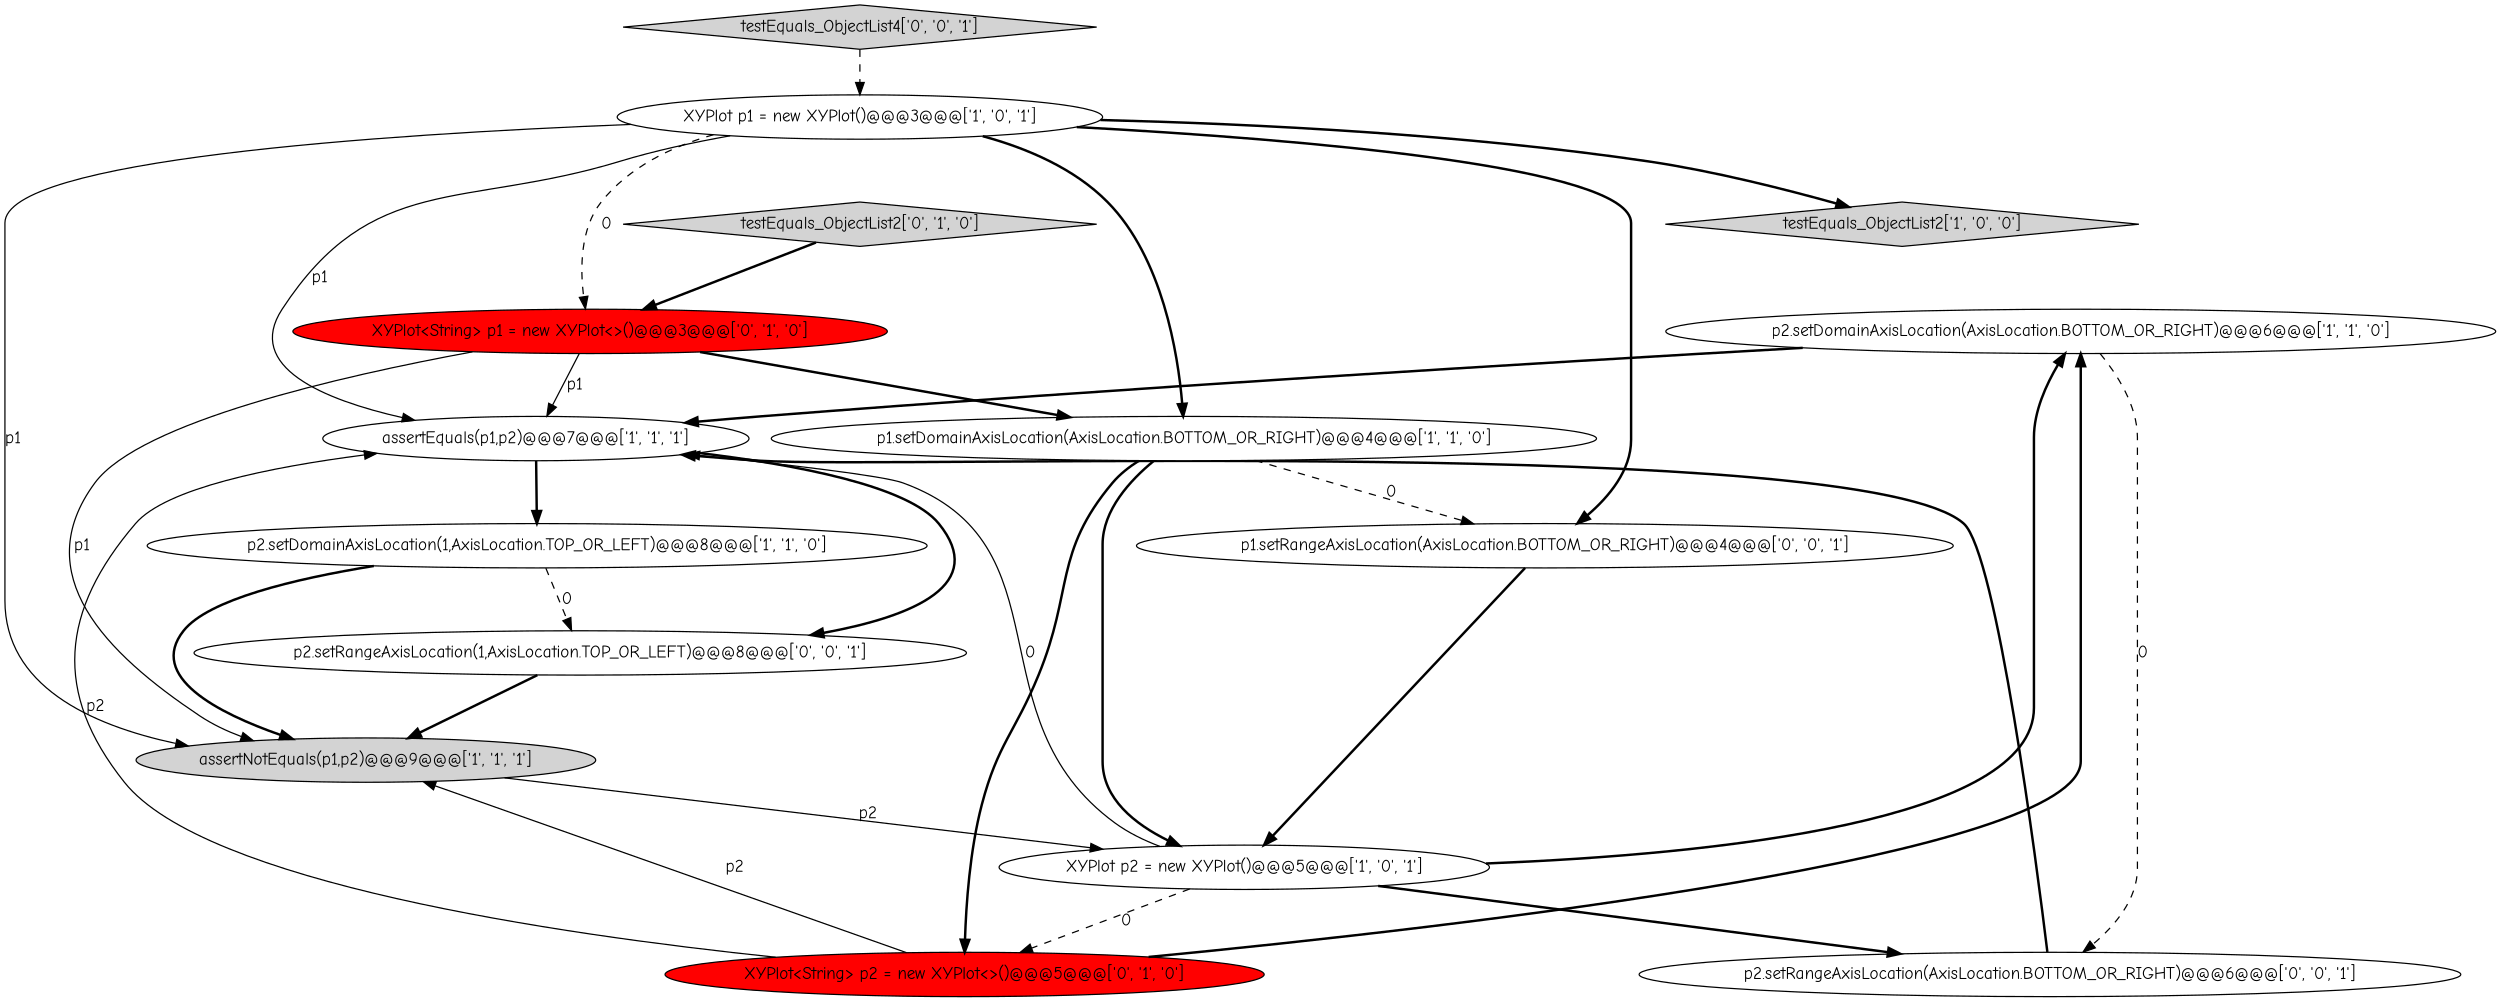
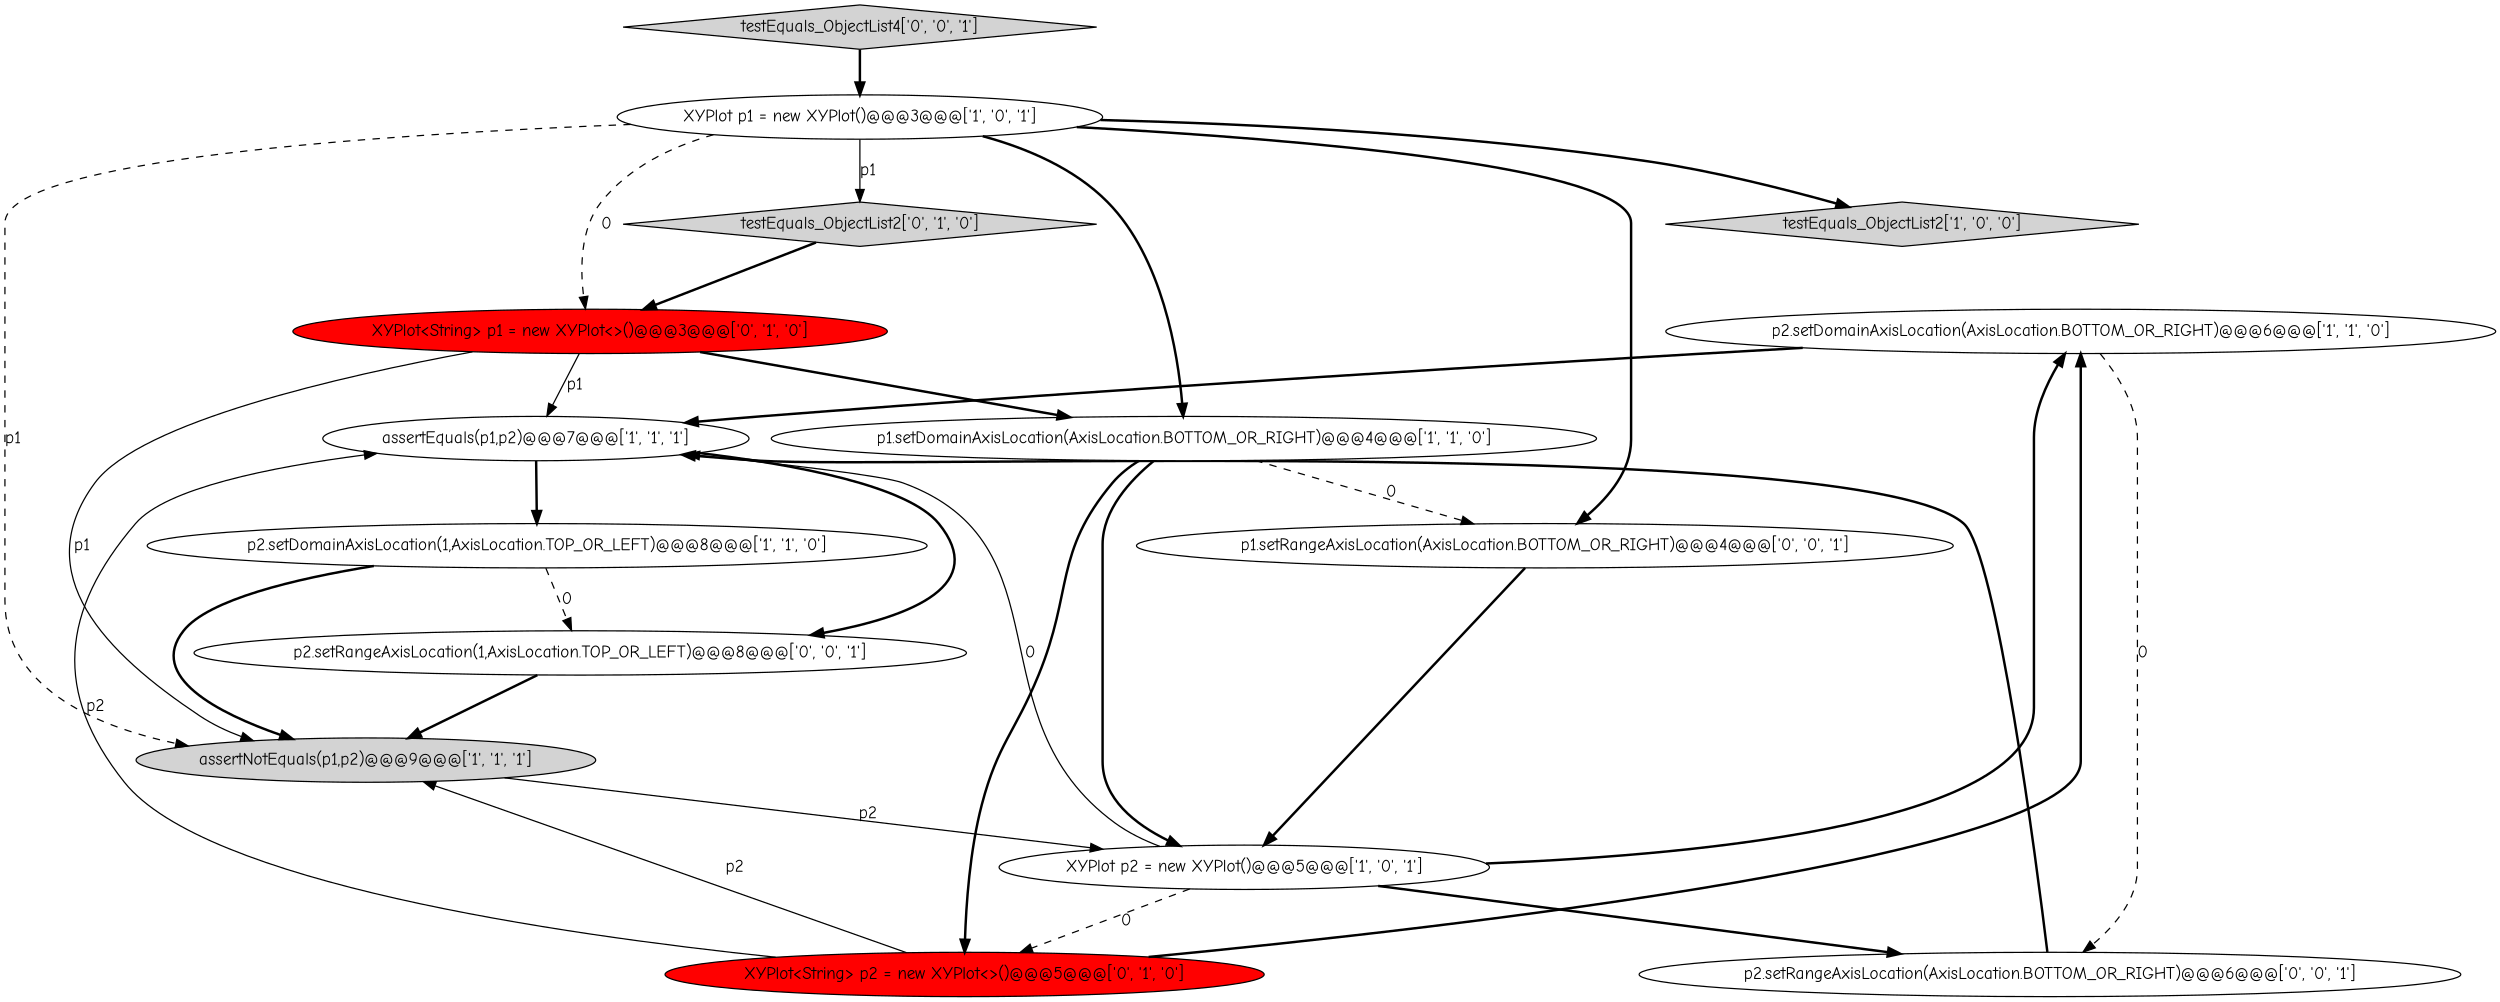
(860, 66) -> (860, 66)
(395, 212) -> (860, 164)
(12, 213) -> (12, 213)
